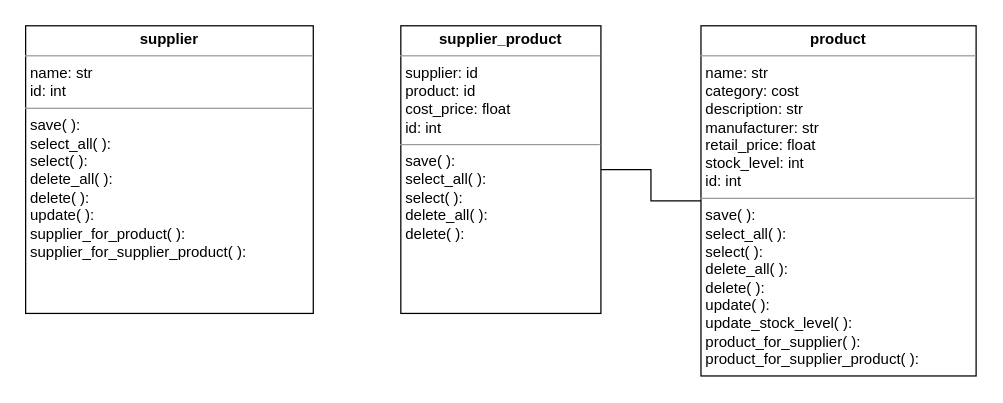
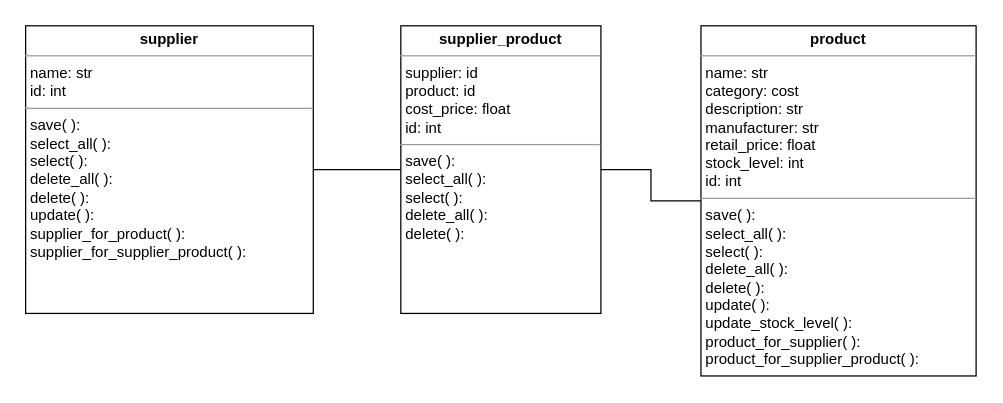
none -> (357, 169)
